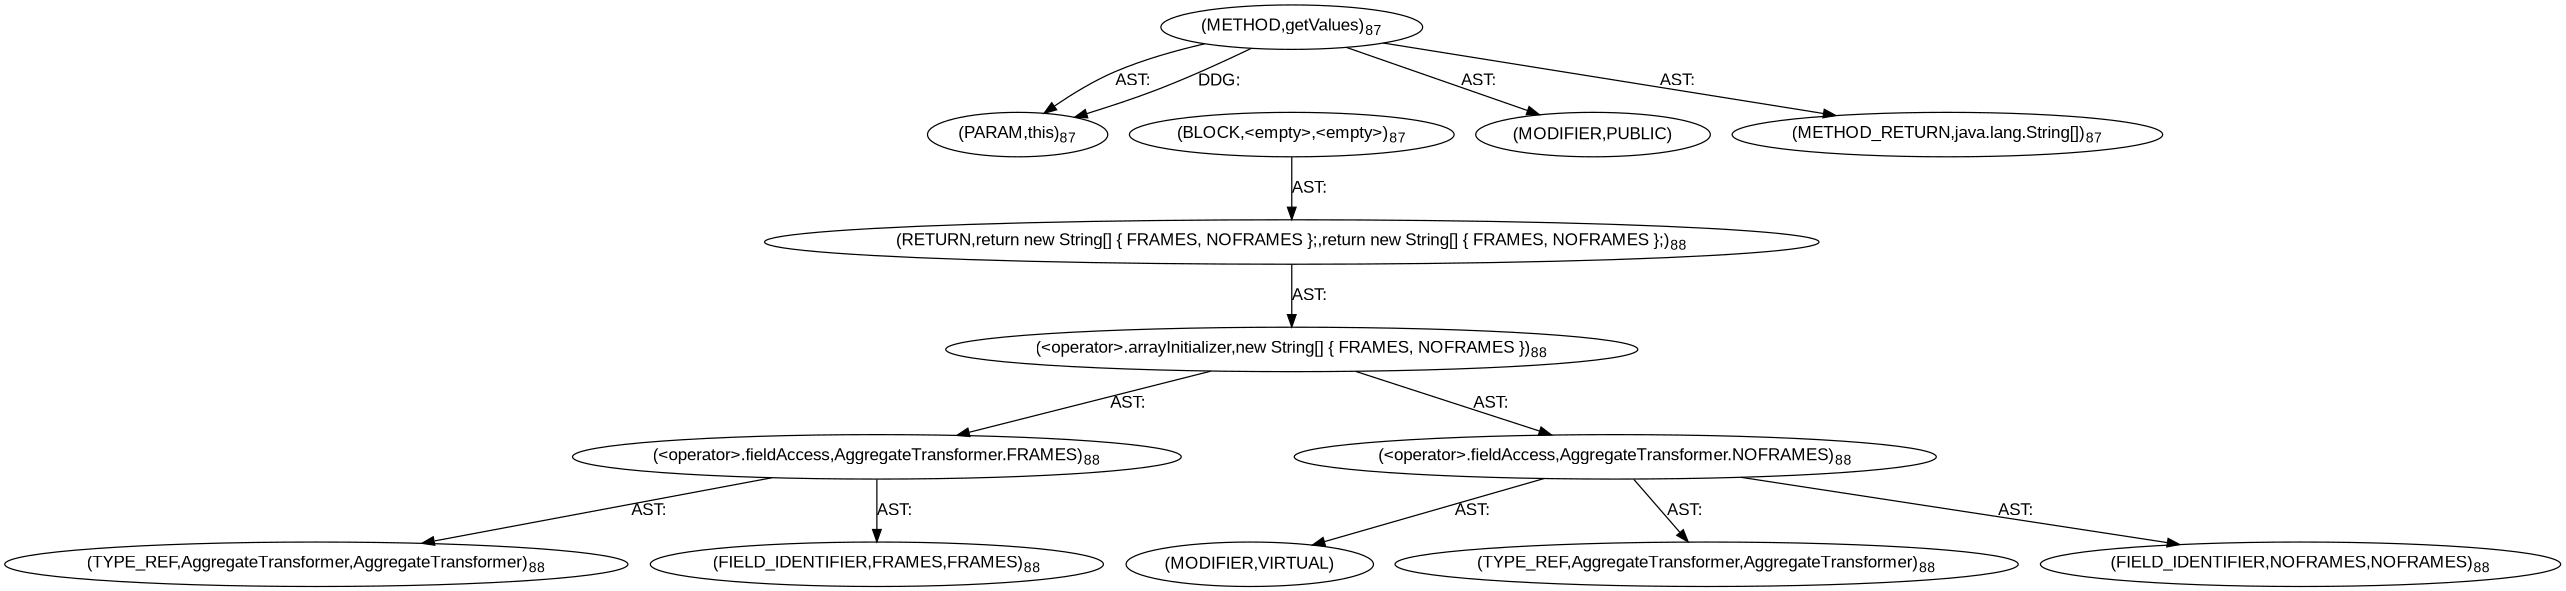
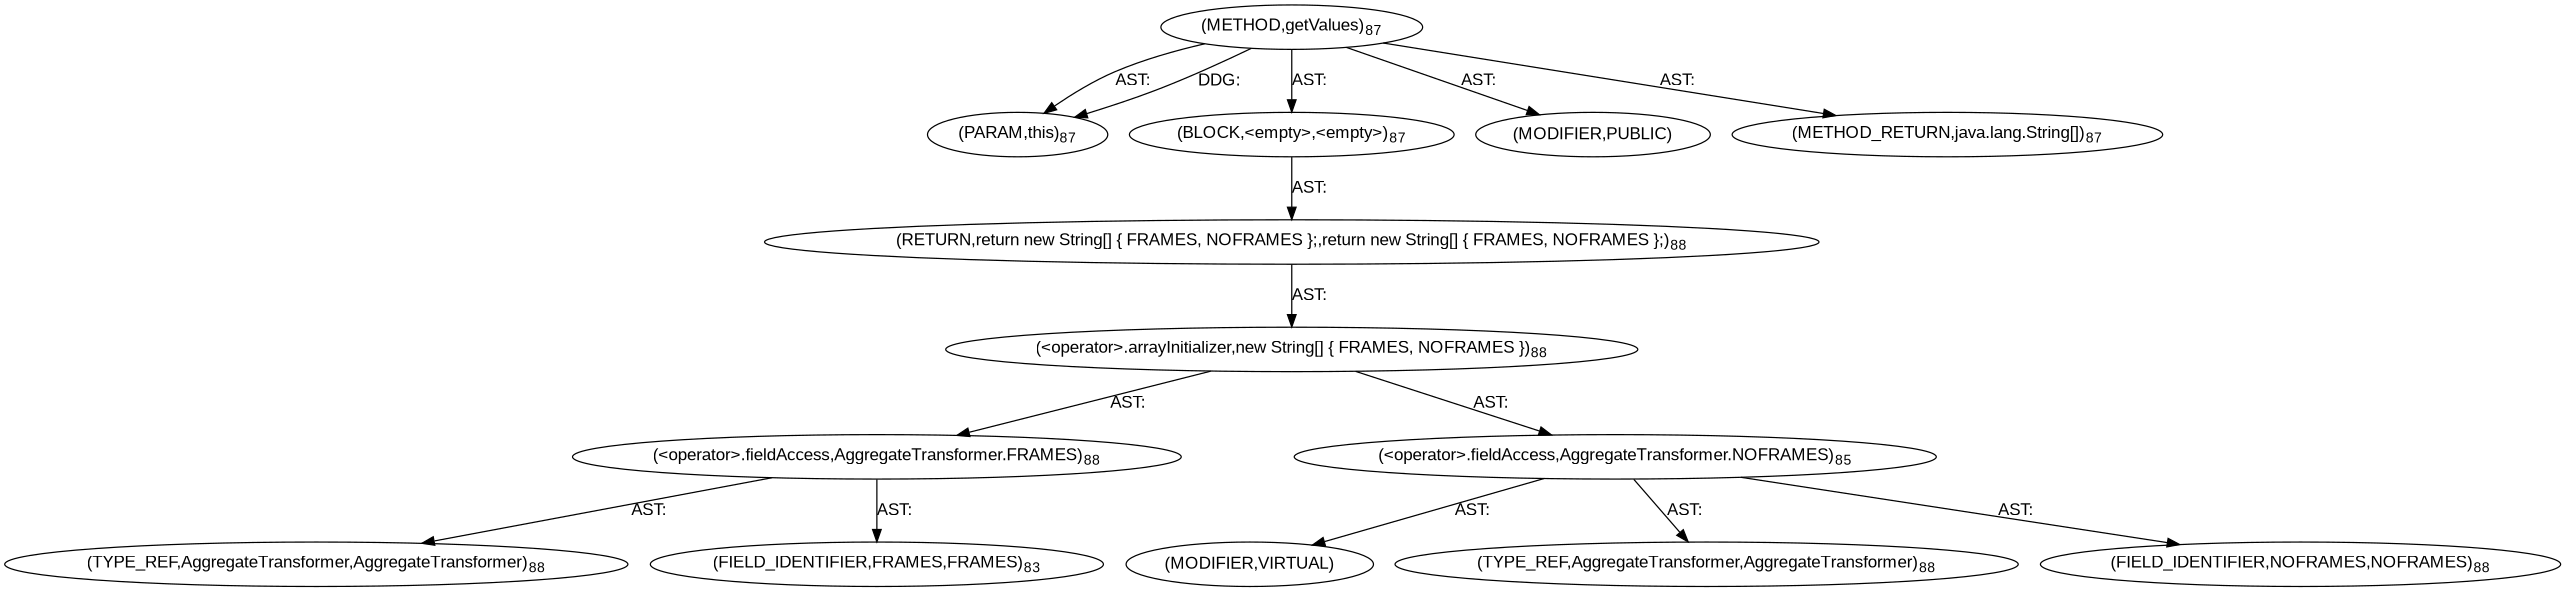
none -> (1292, 75)
(1844, 455) -> (1844, 455)
(1032, 562) -> (1032, 562)
